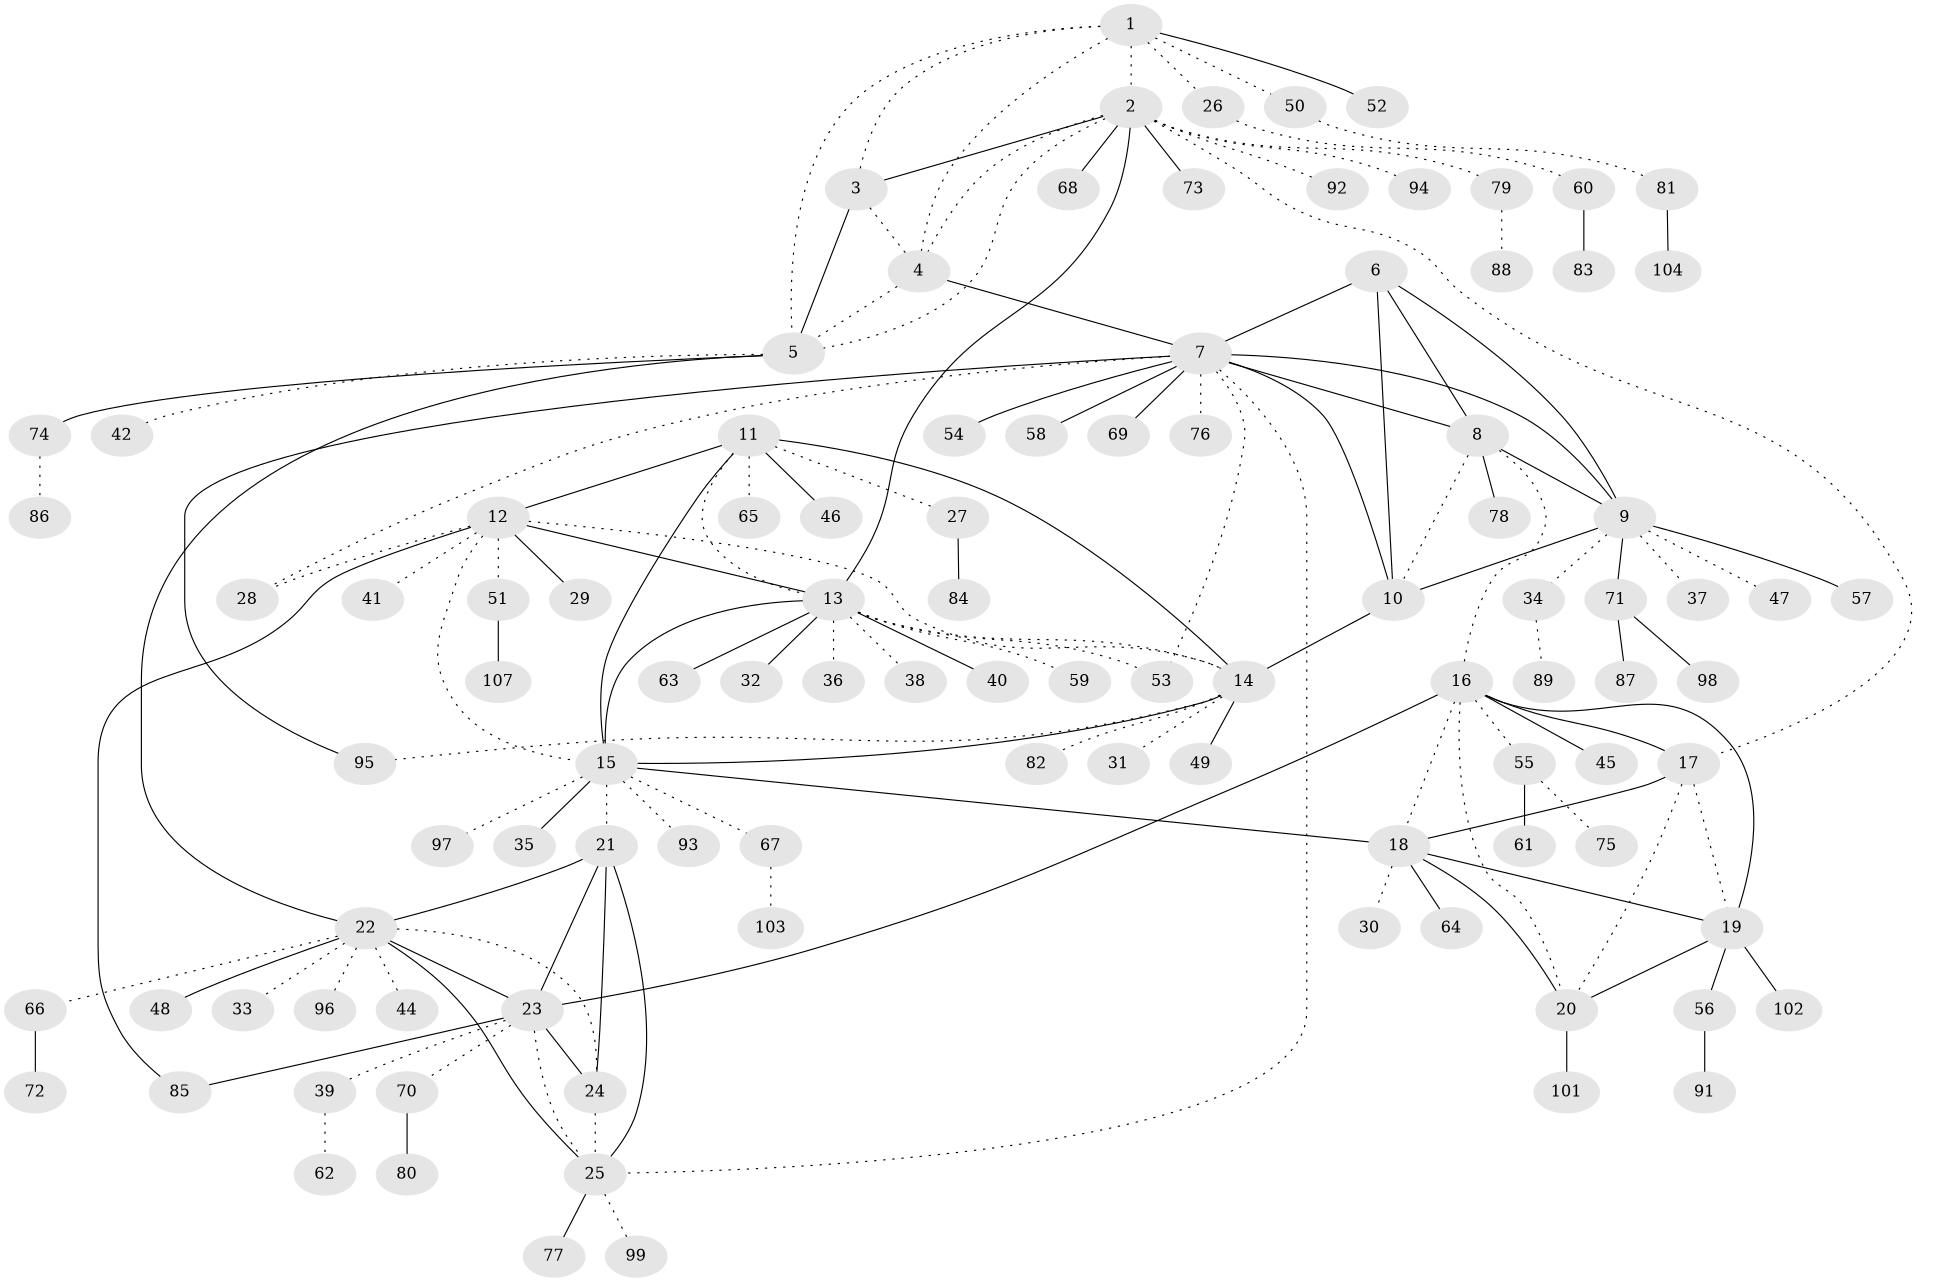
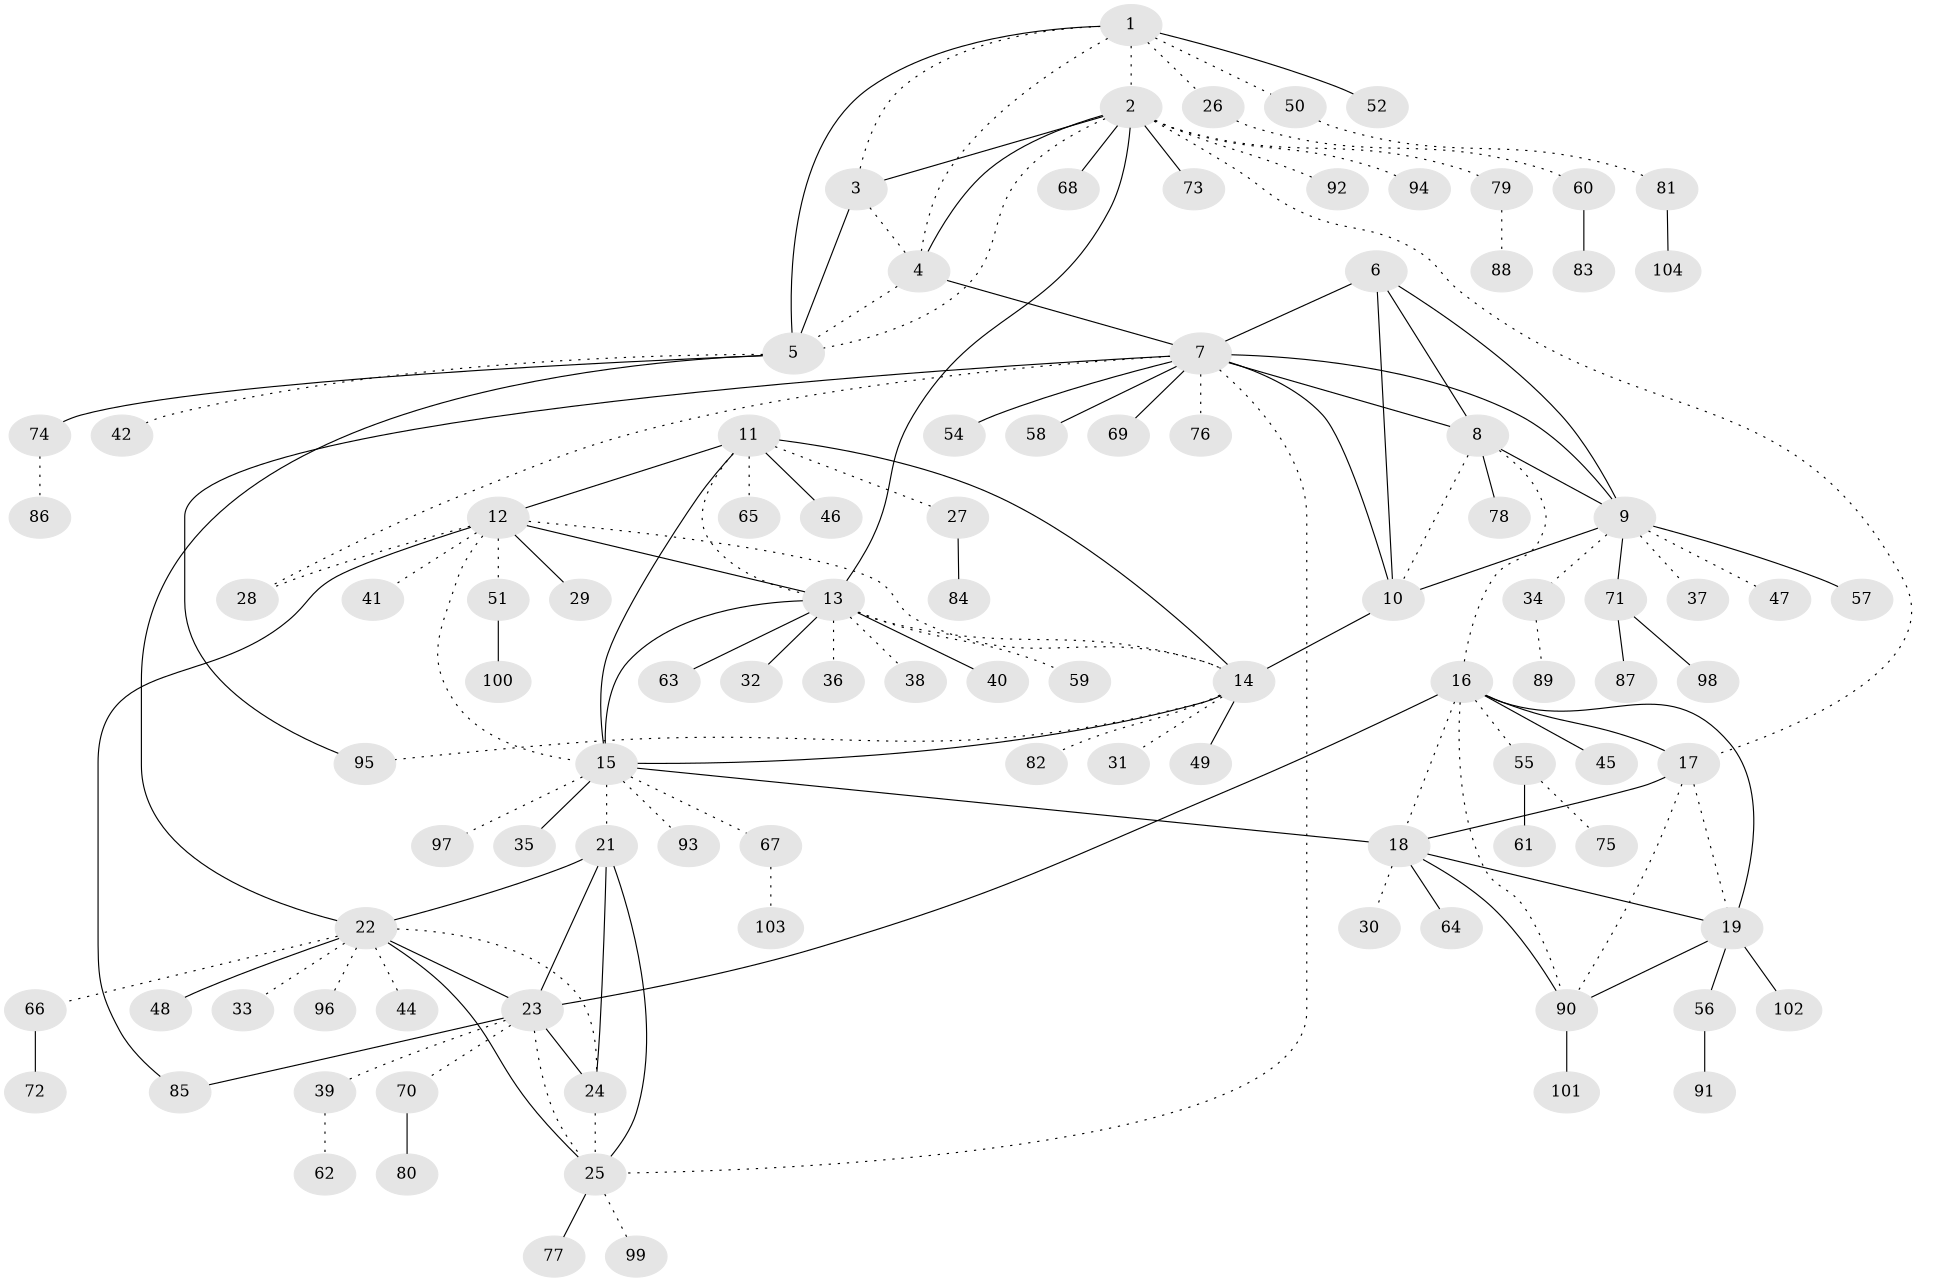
(860, 96) -> (860, 96)
(999, 162) -> (999, 162)
(498, 682) -> (498, 682)
(1162, 682) -> none
(1567, 1010) -> (1567, 1010)
